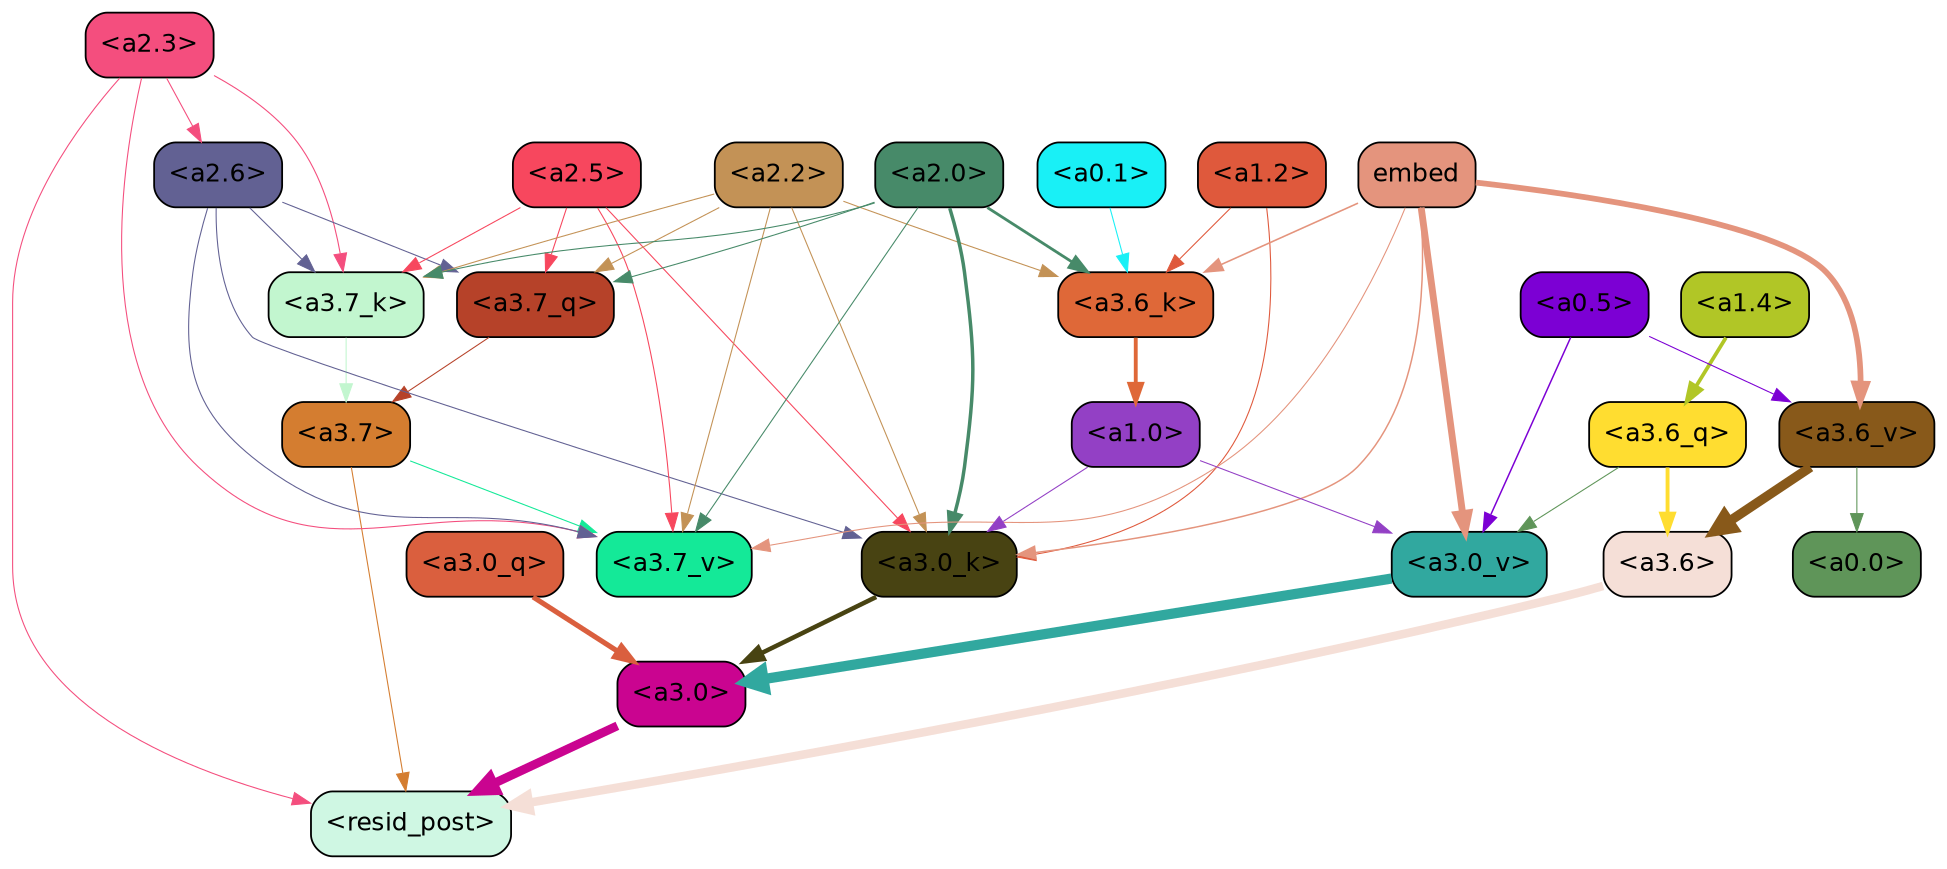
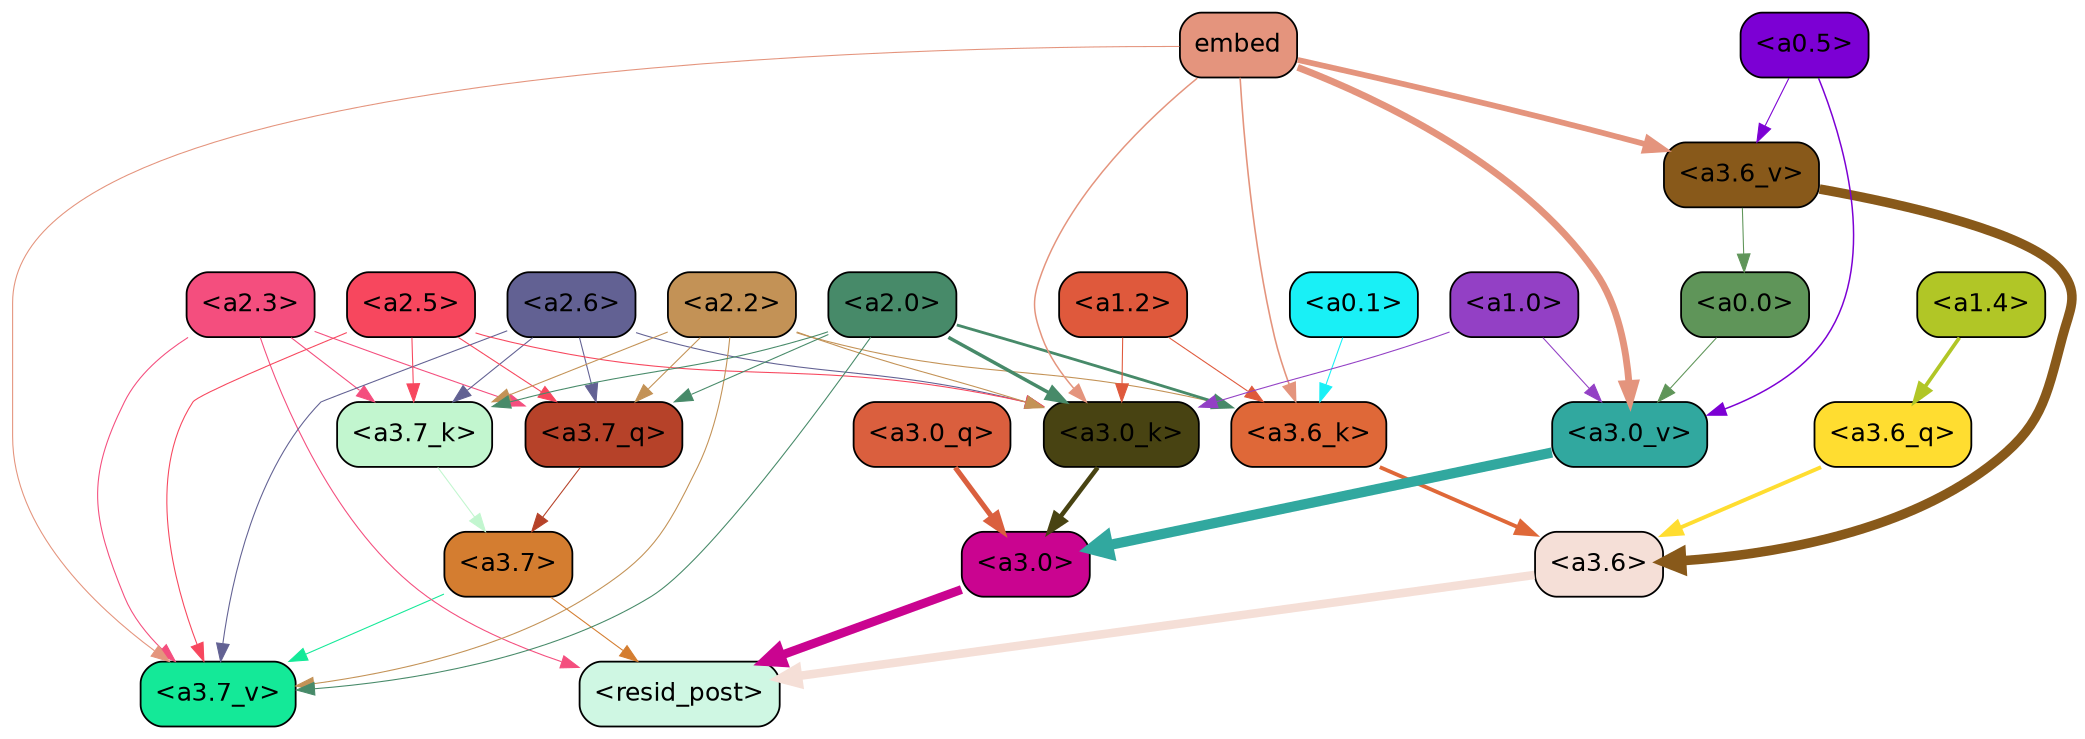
(180, 102) -> (397, 361)
(1136, 361) -> (1449, 497)
(1576, 494) -> (1693, 363)
